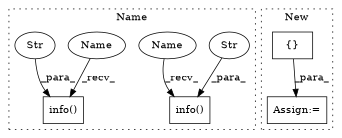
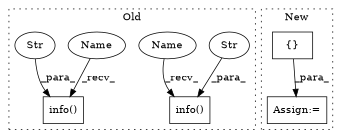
(132, 17) -> (132, 17)
